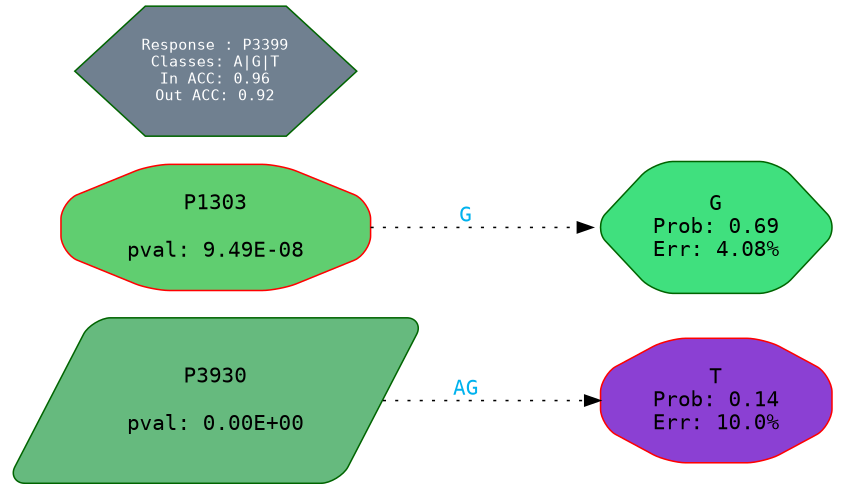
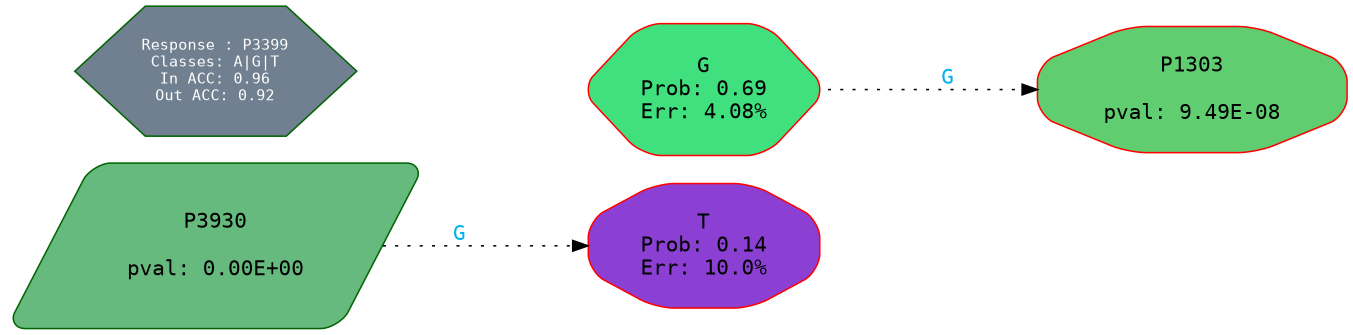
(474, 227) -> (925, 90)
(716, 227) -> (704, 90)
(466, 389) -> (460, 234)
